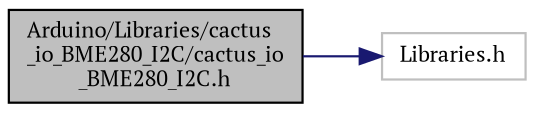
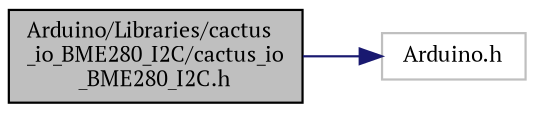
(454, 56) -> (454, 56)
